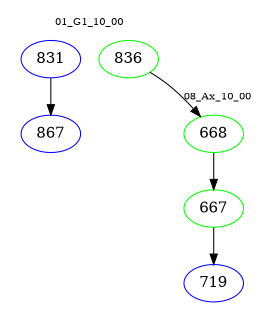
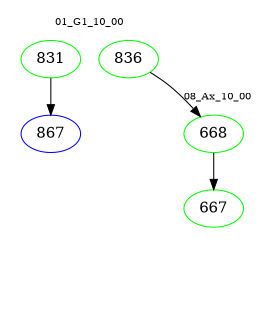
(51, 59) -> (51, 59)
(214, 283) -> none
